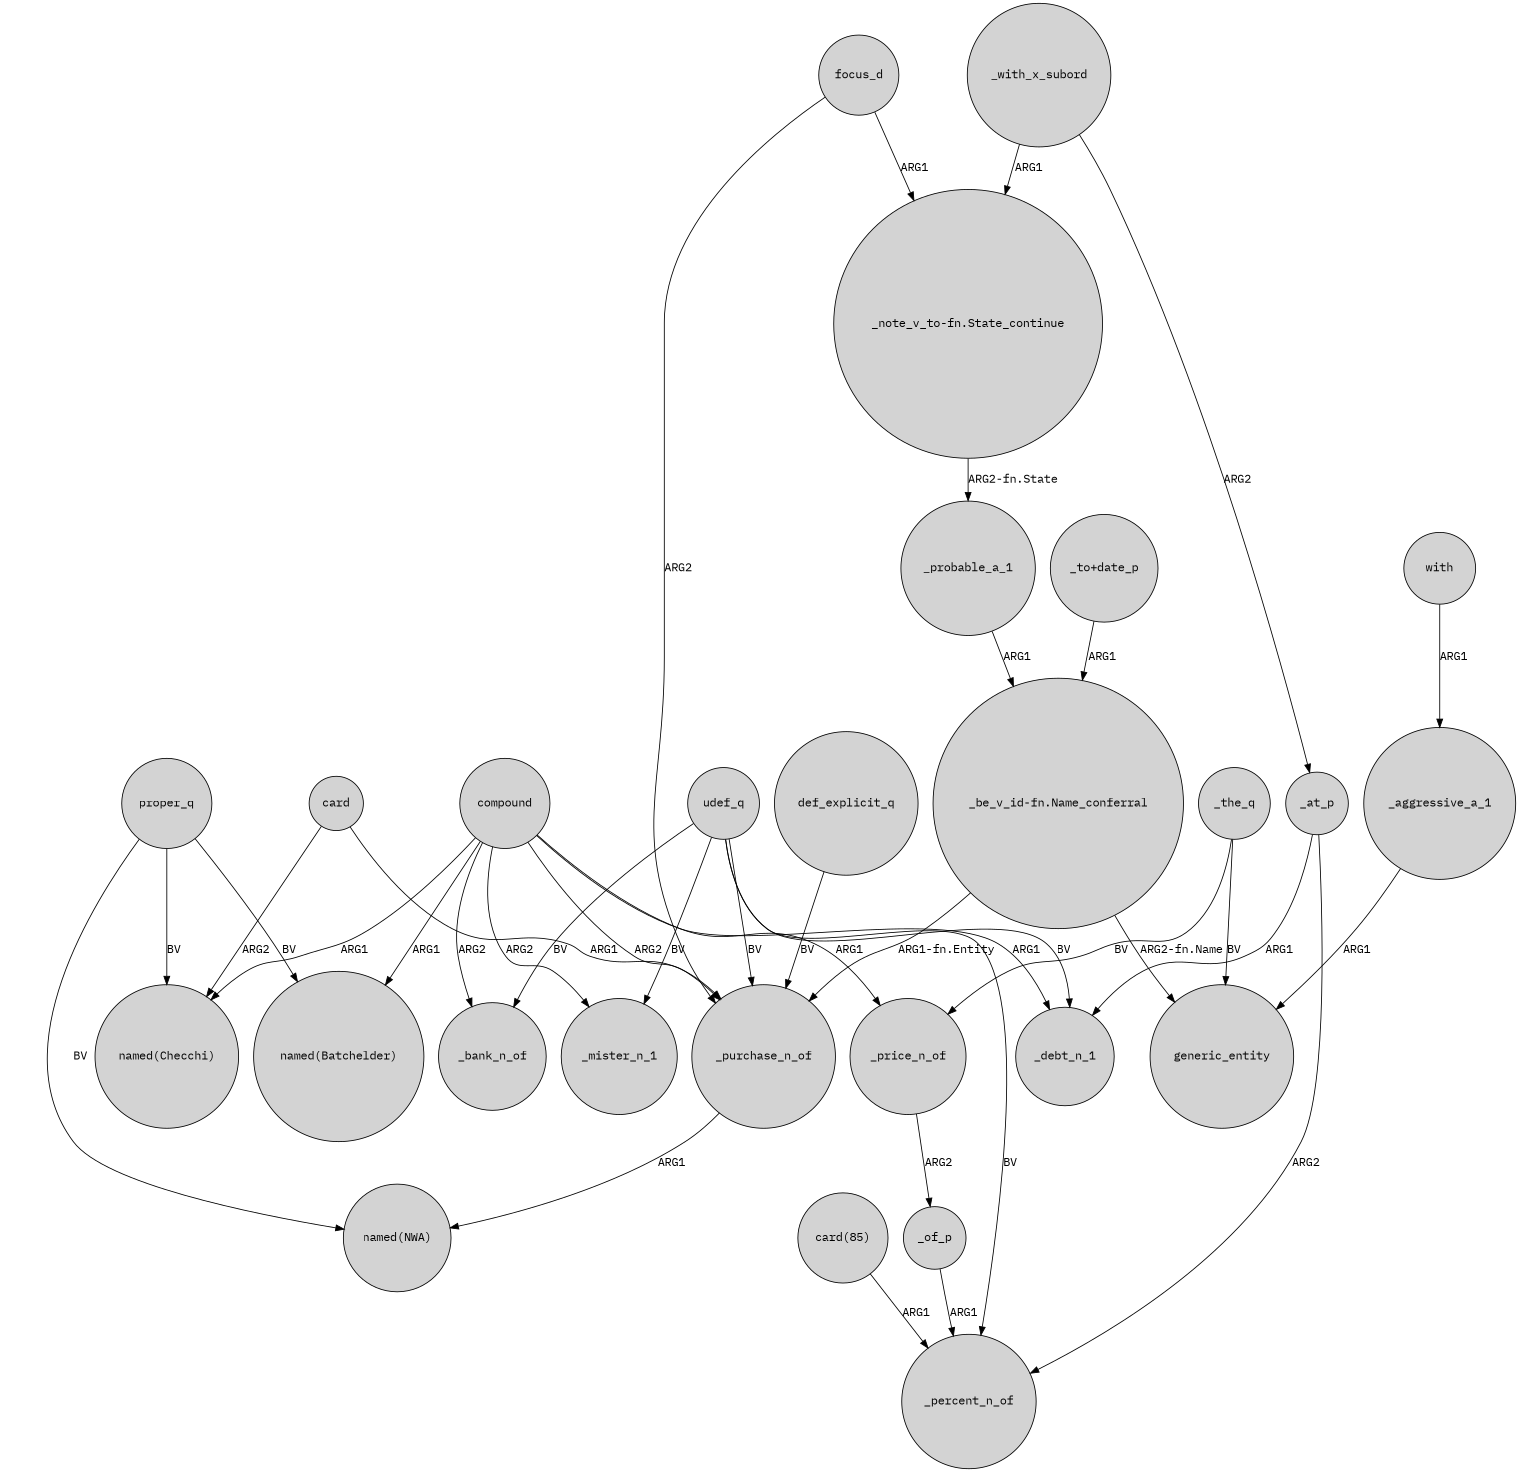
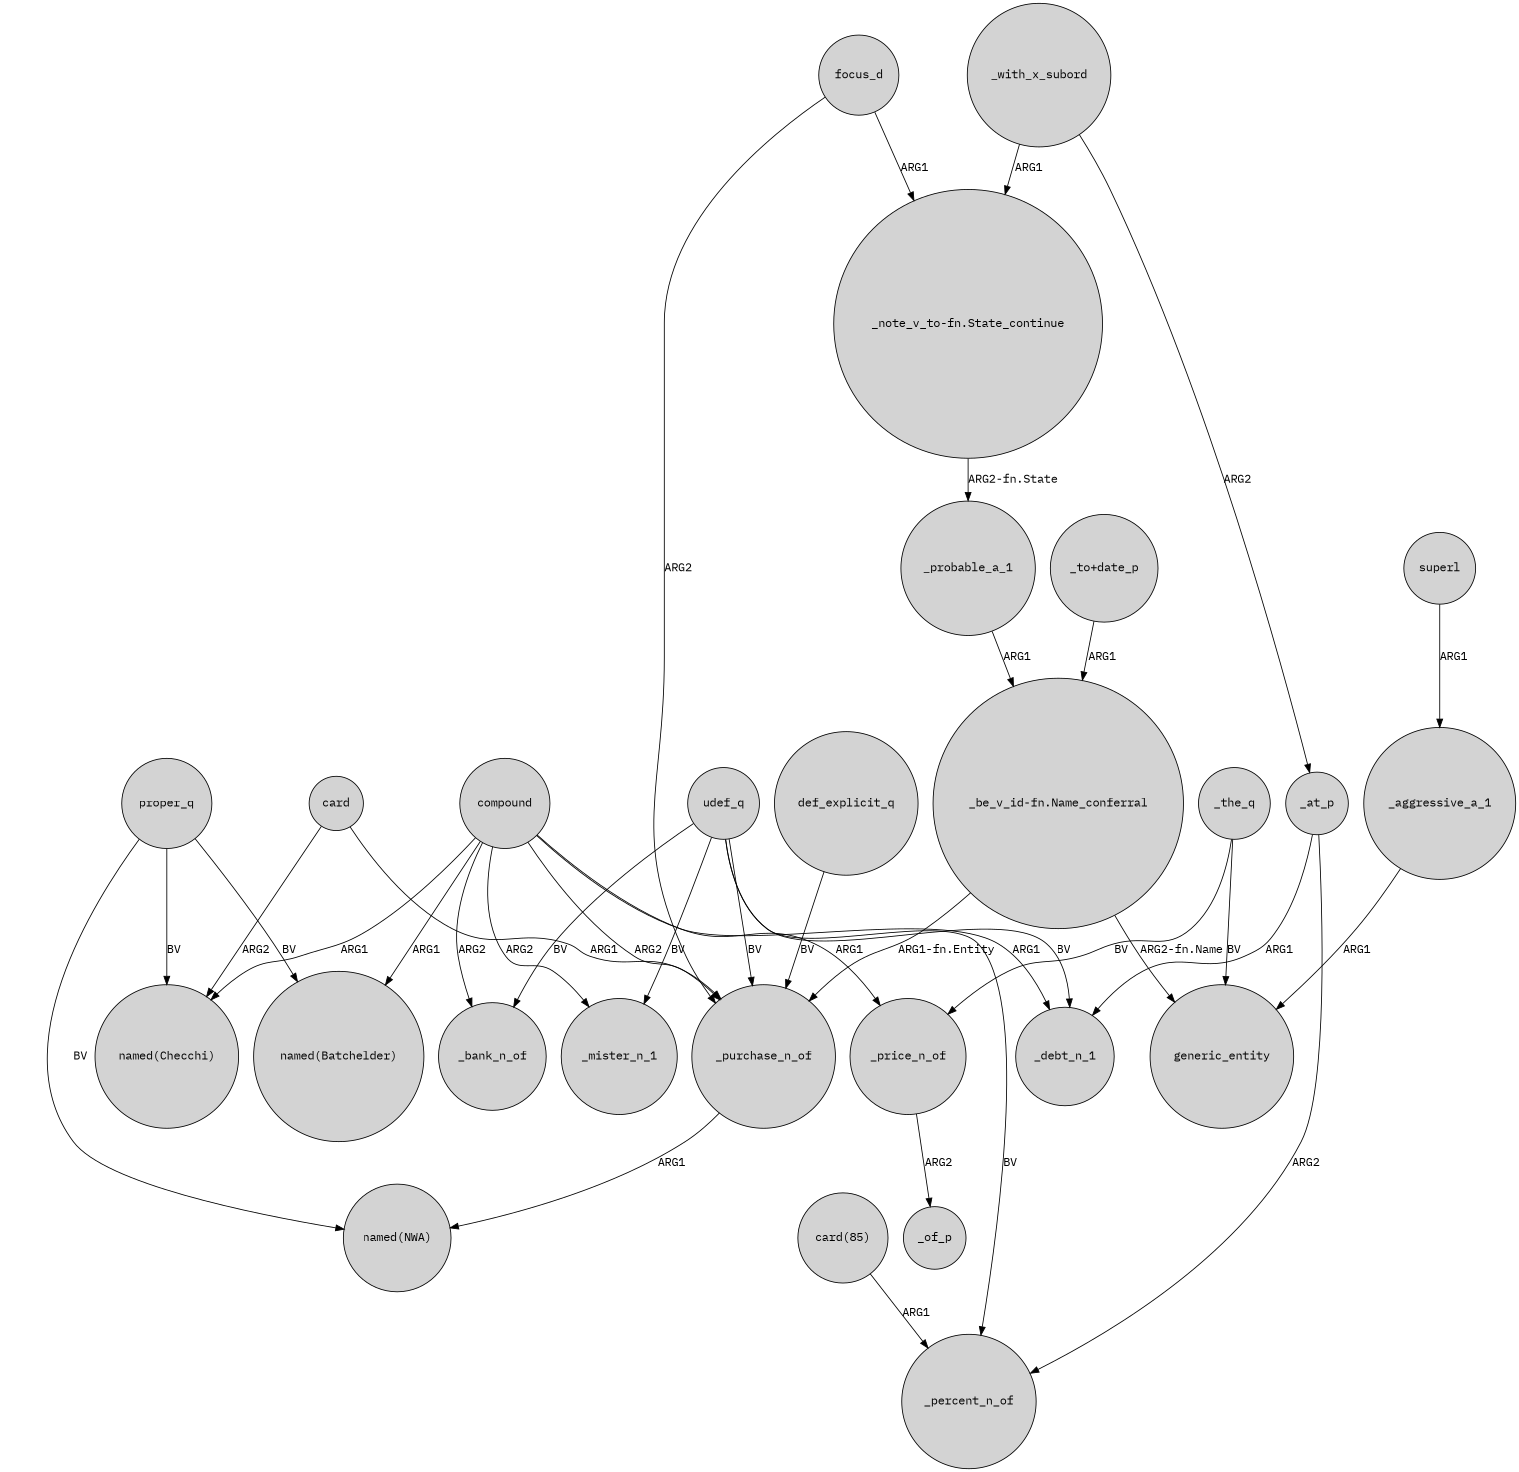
(1440, 568) -> (1440, 568)
(946, 1298) -> none
